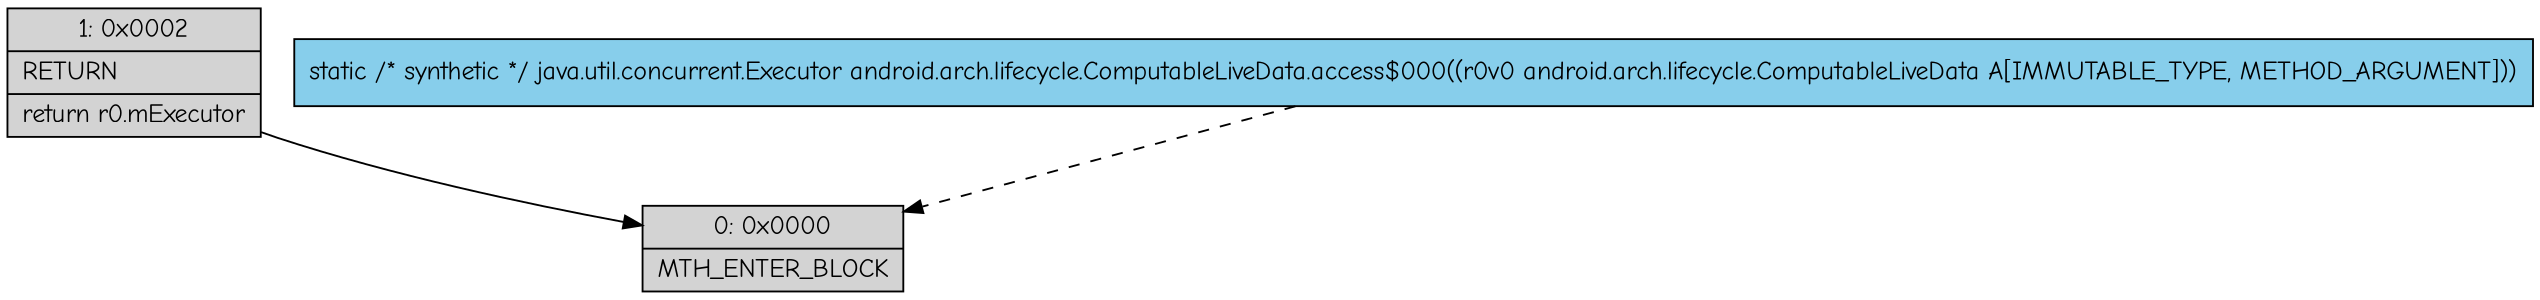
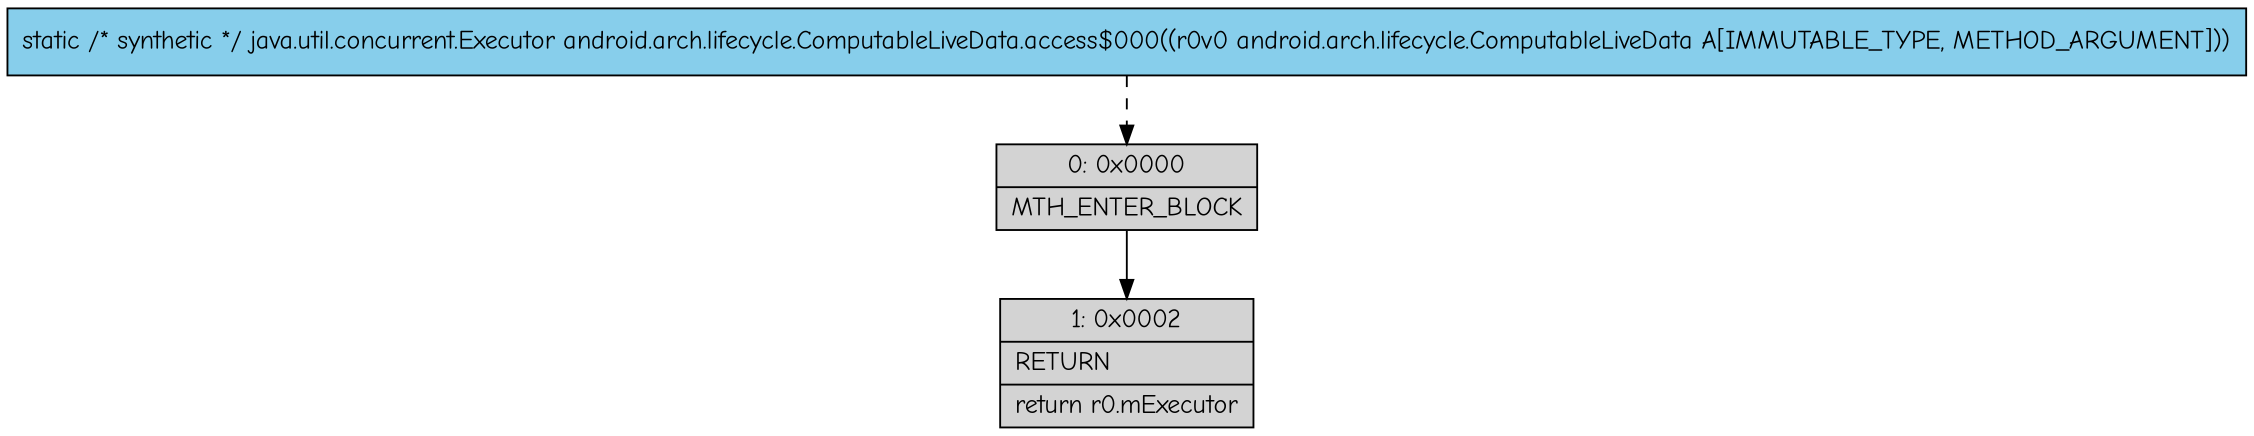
(441, 183) -> (1127, 255)
